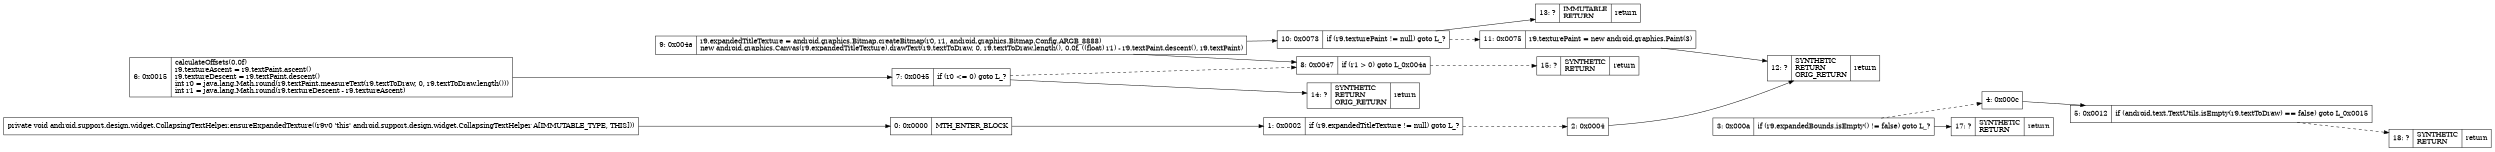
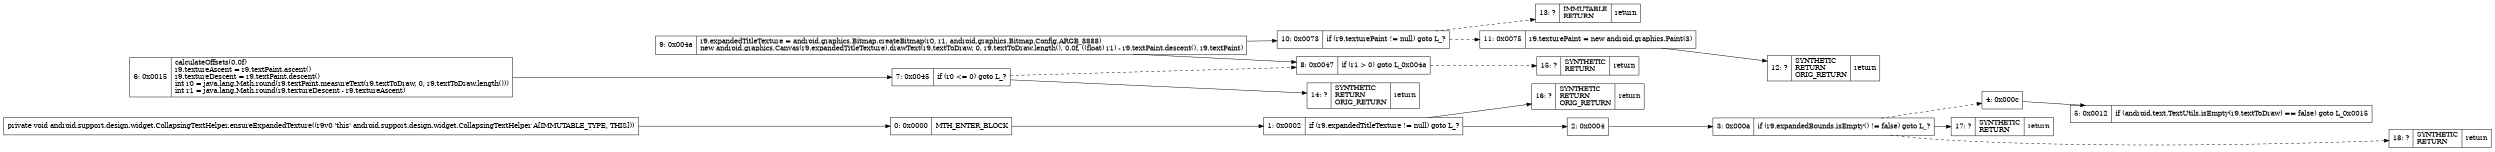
(1483, 25) -> (1483, 25)
none -> (1588, 97)
(1701, 112) -> (1658, 127)
(1513, 126) -> (1513, 126)
(2341, 127) -> (2137, 145)
